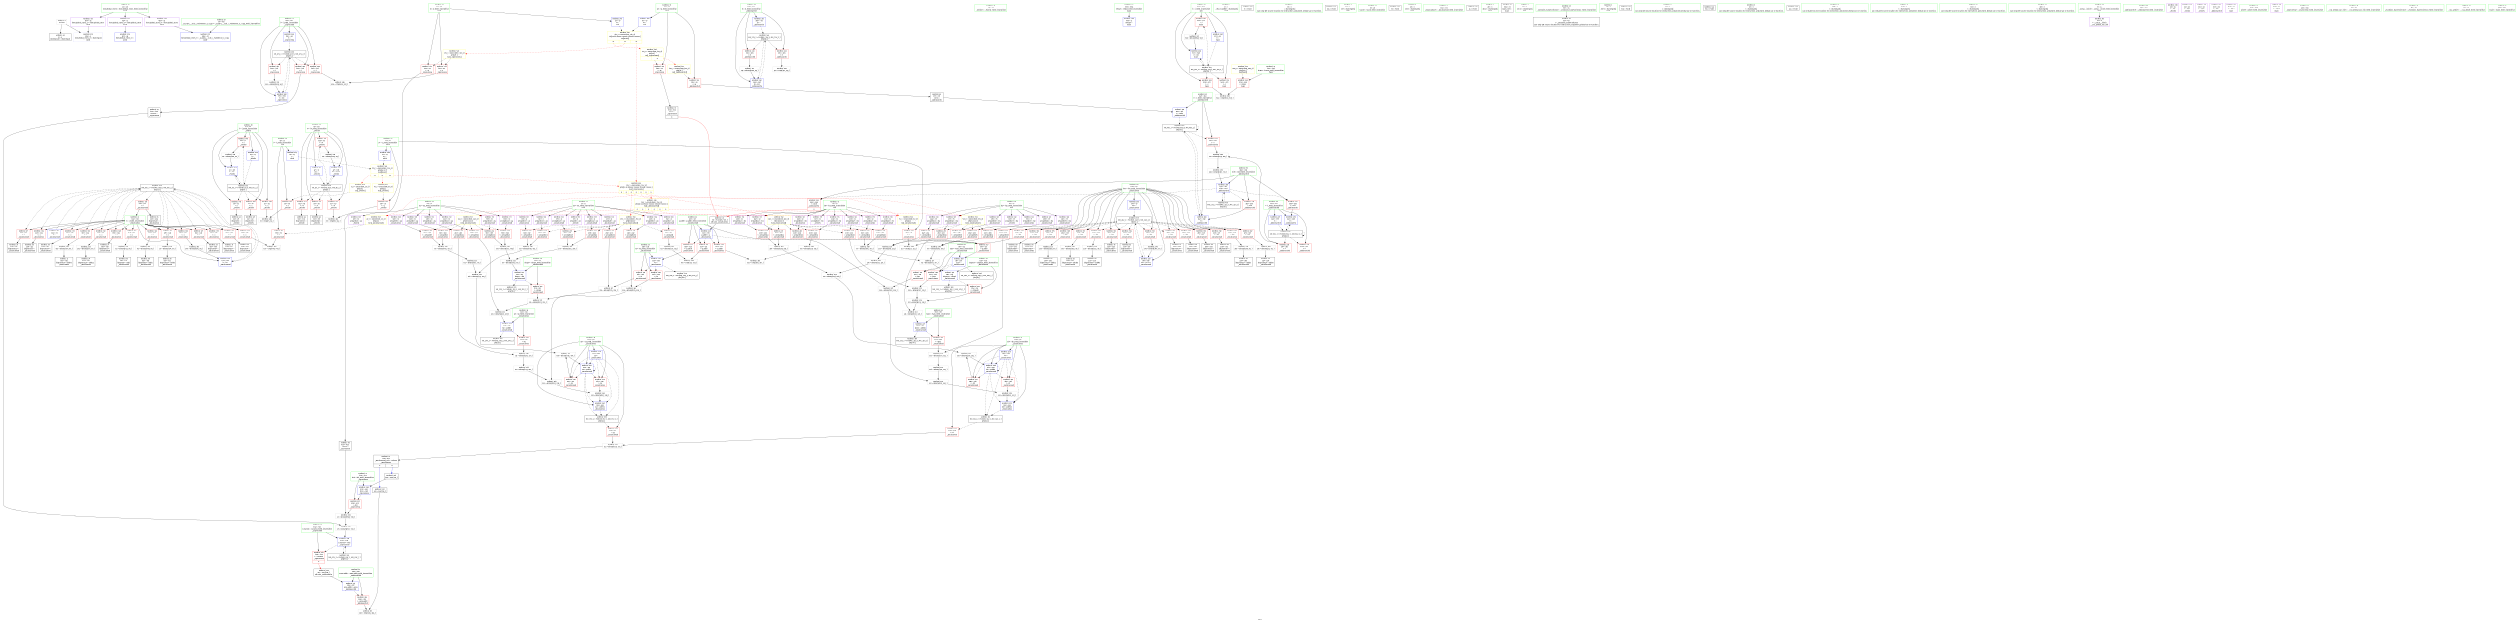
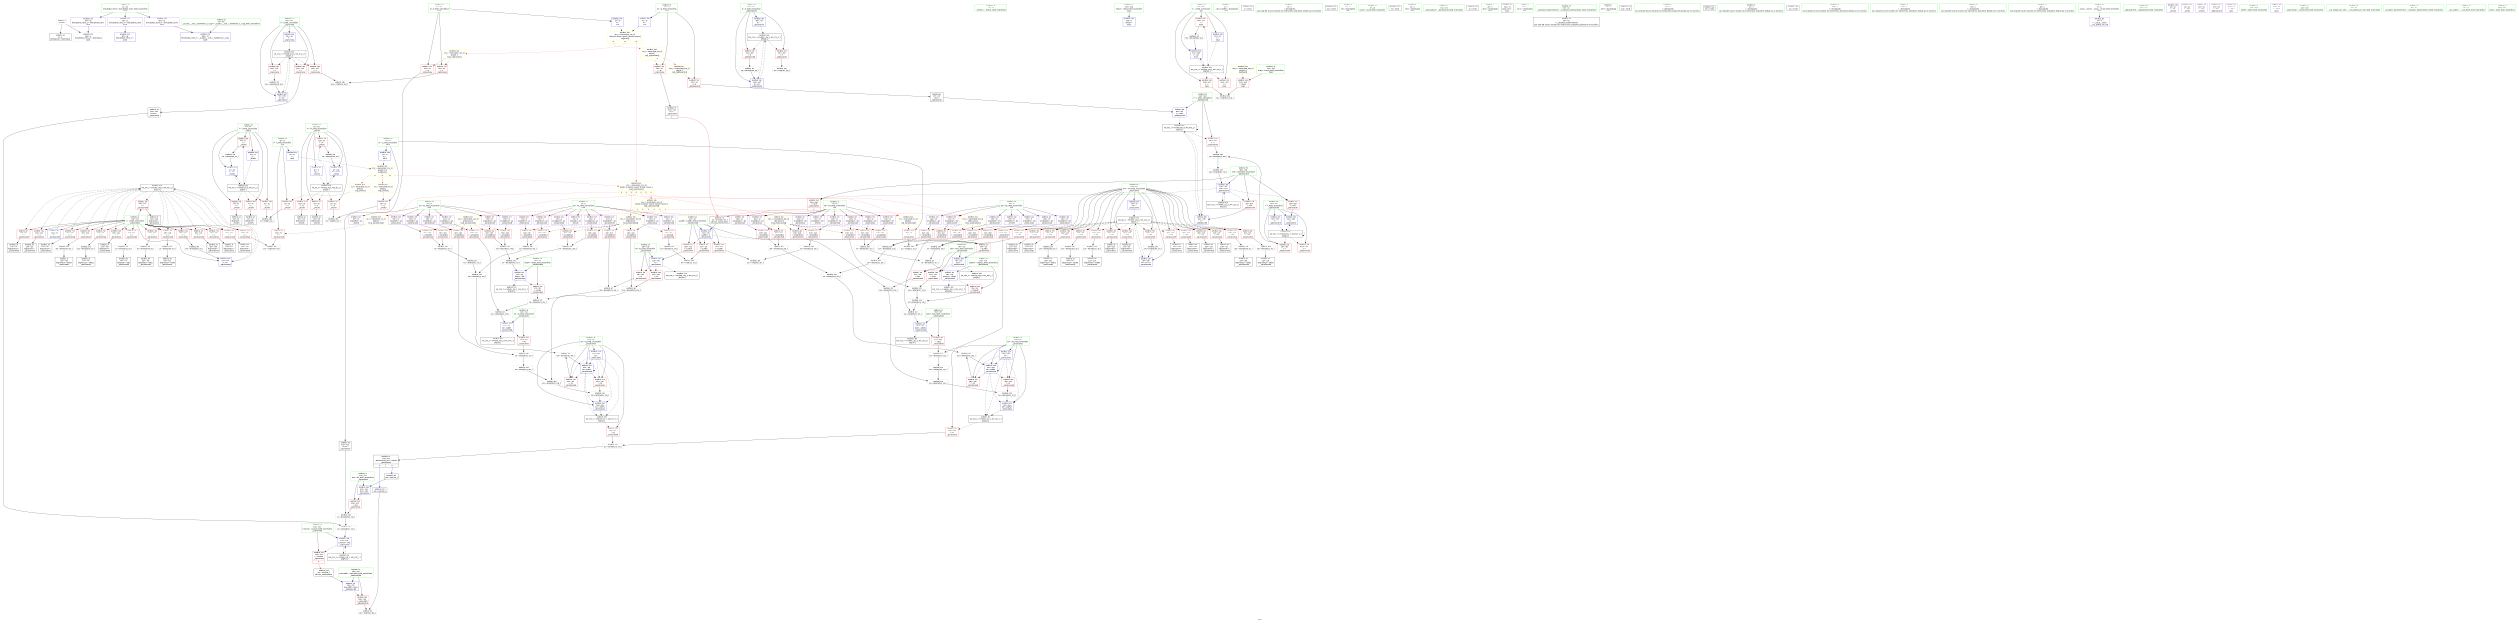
(138, 212) -> (139, 213)
